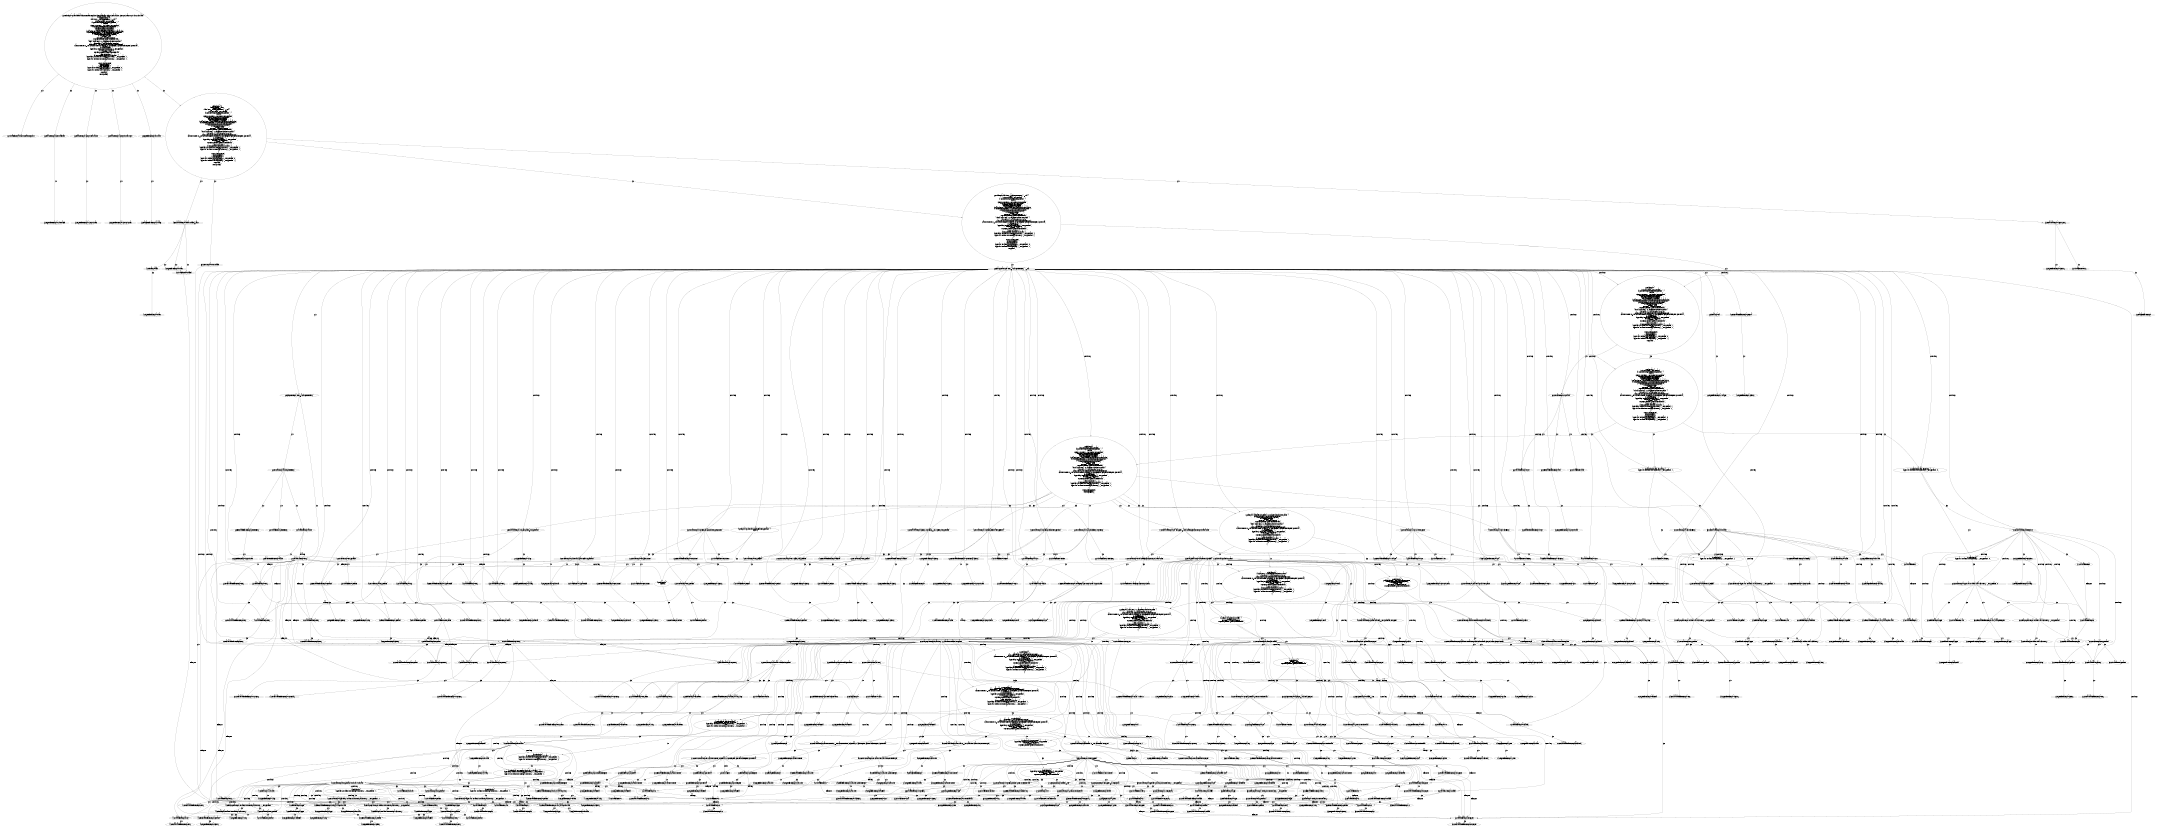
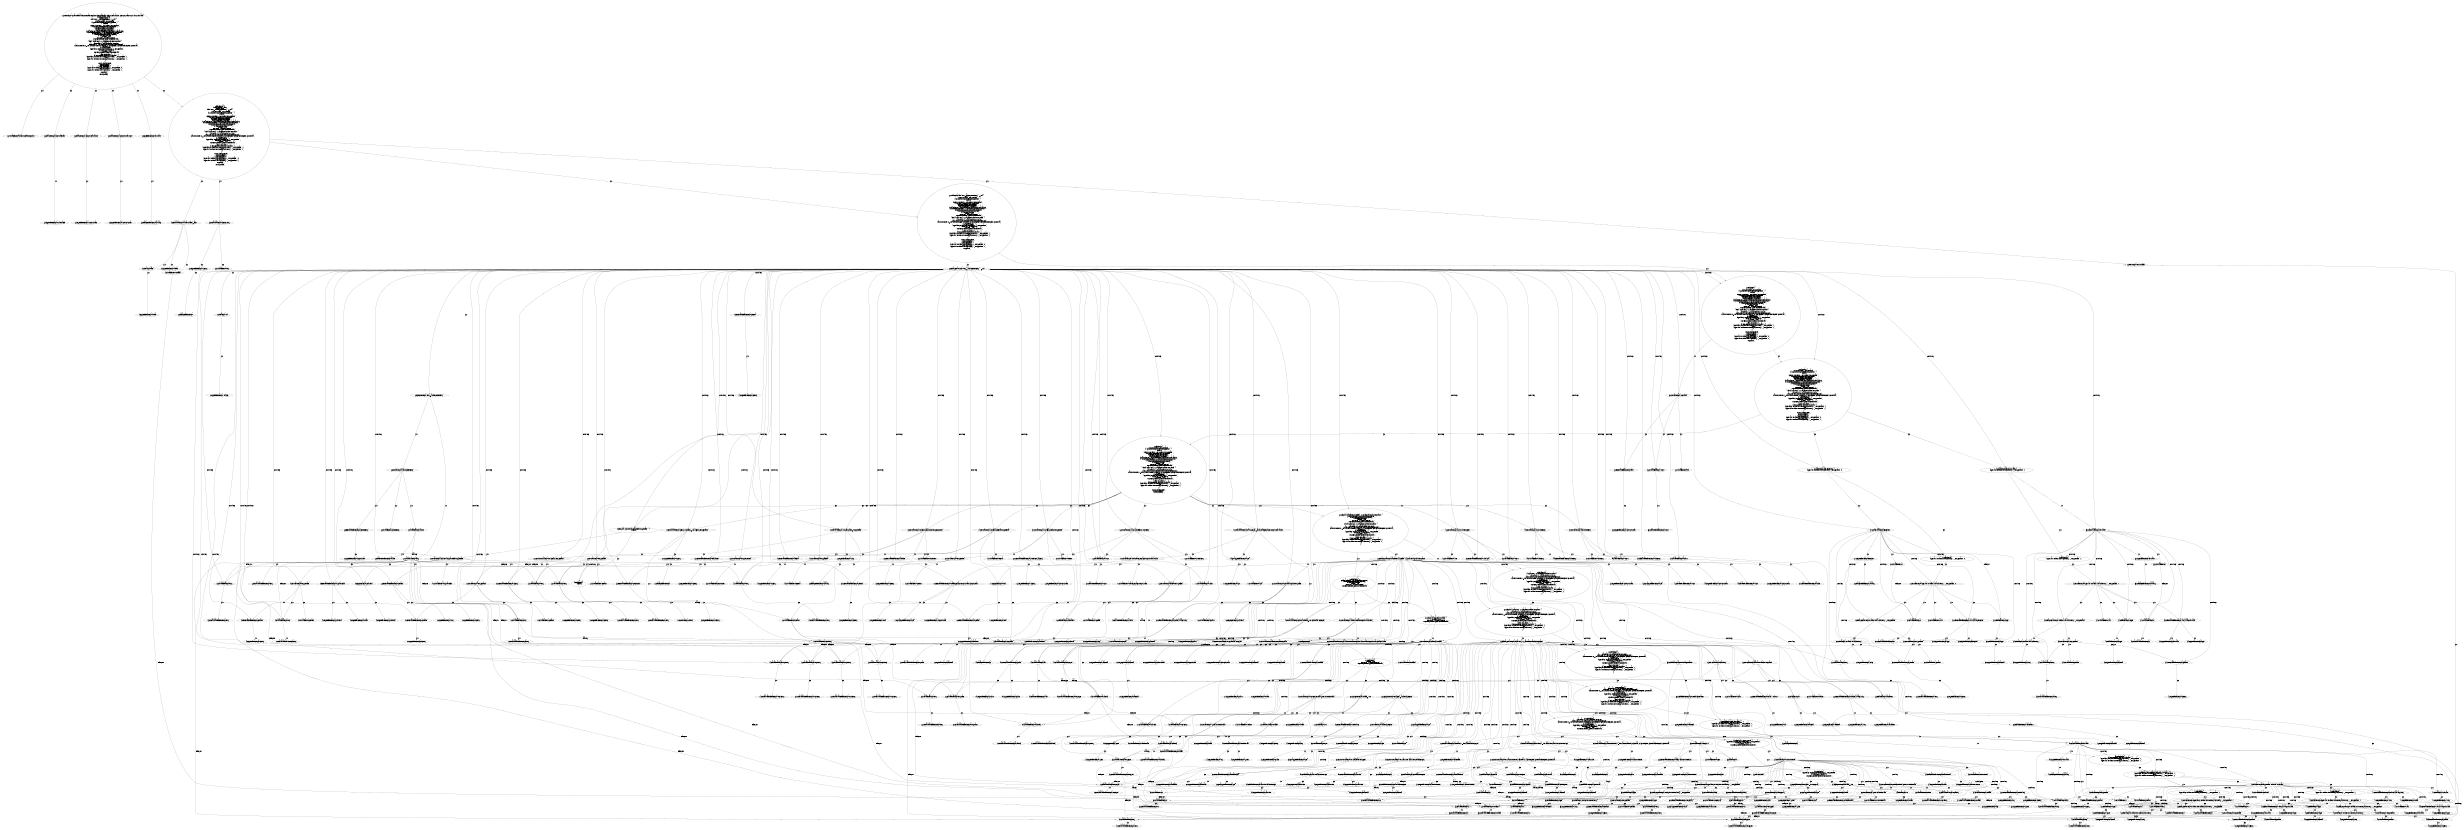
(1942, 564) -> (1986, 564)
(348, 603) -> (292, 603)
none -> (1316, 712)
(967, 780) -> (1979, 782)
